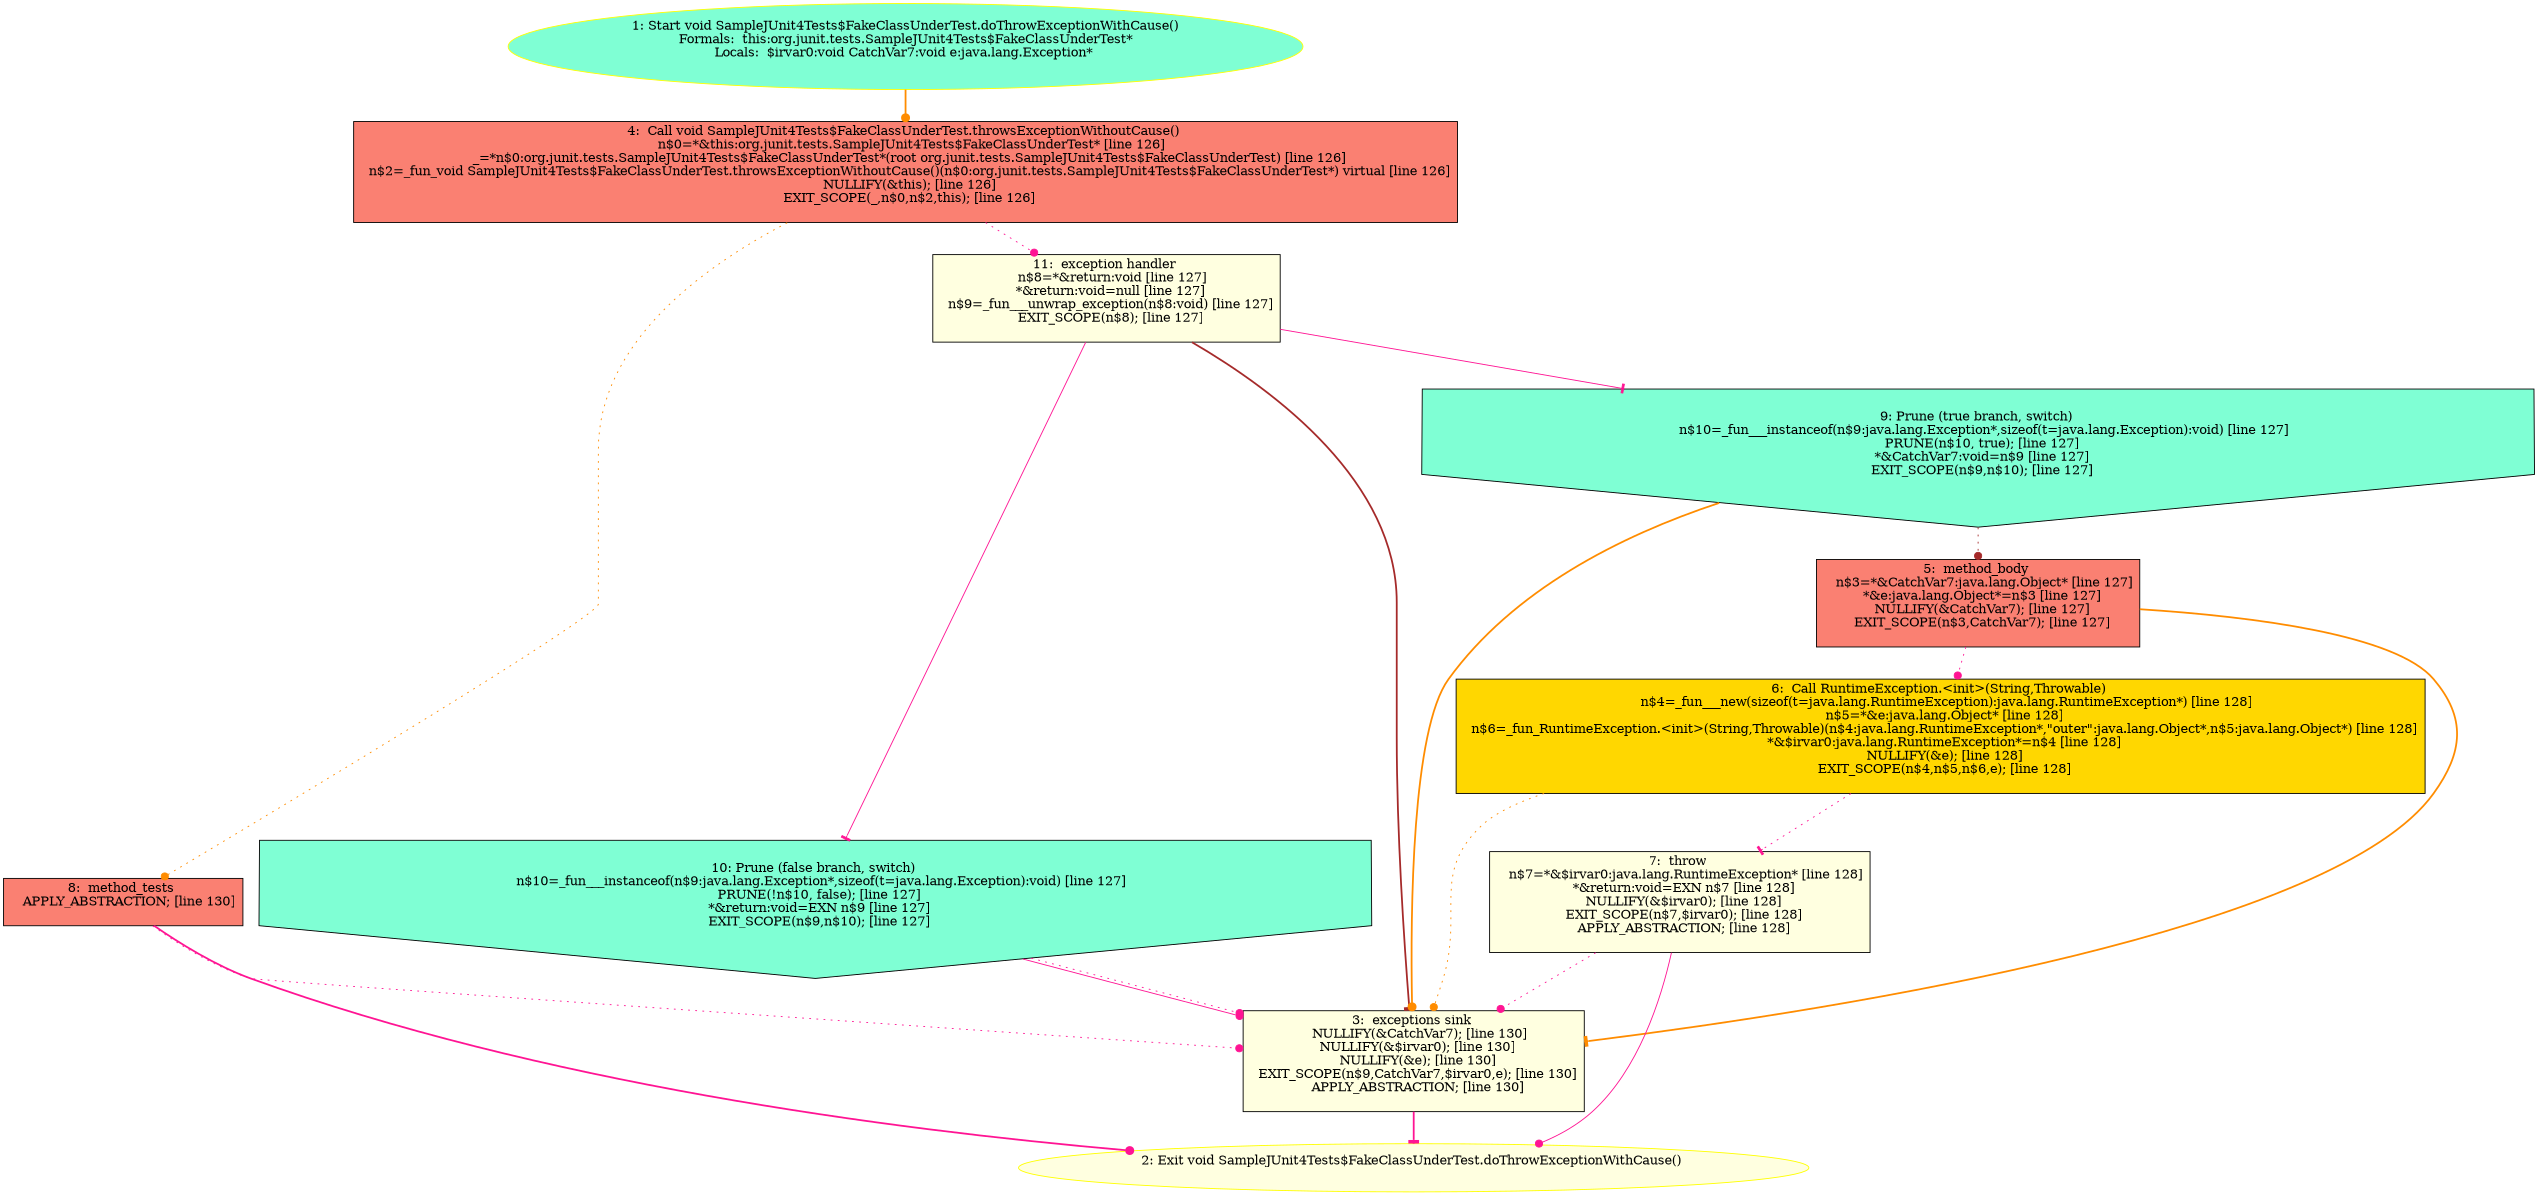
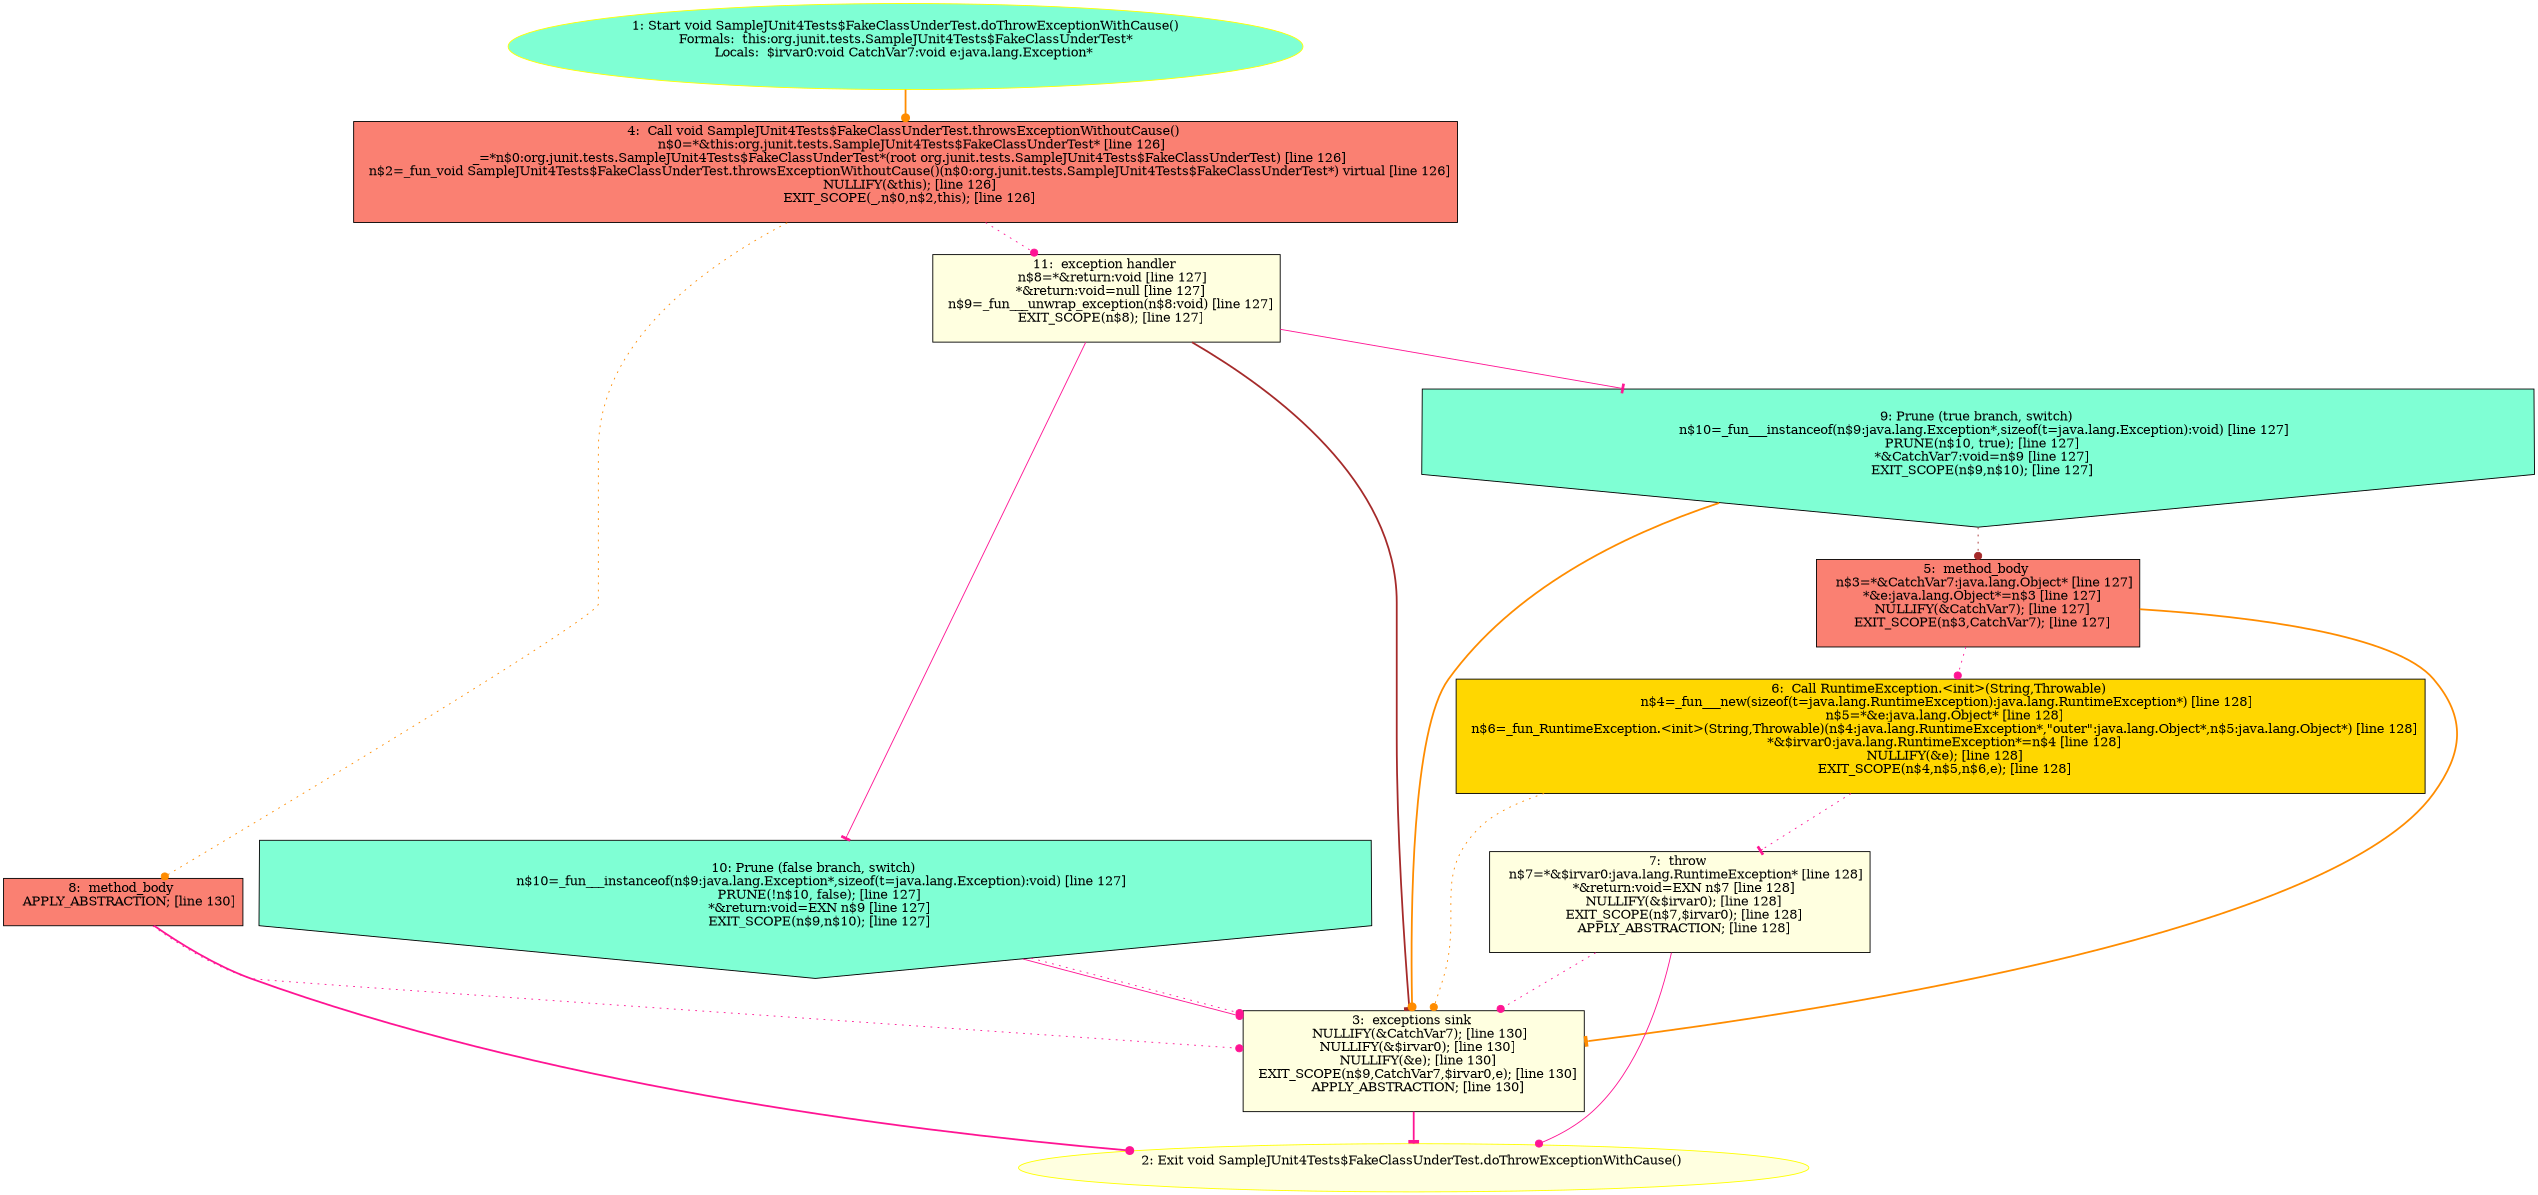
(123, 902) -> (123, 902)
